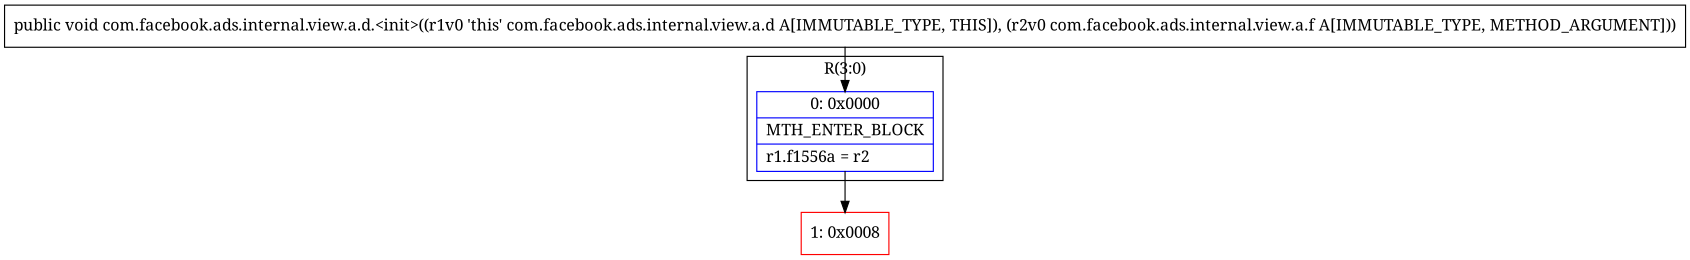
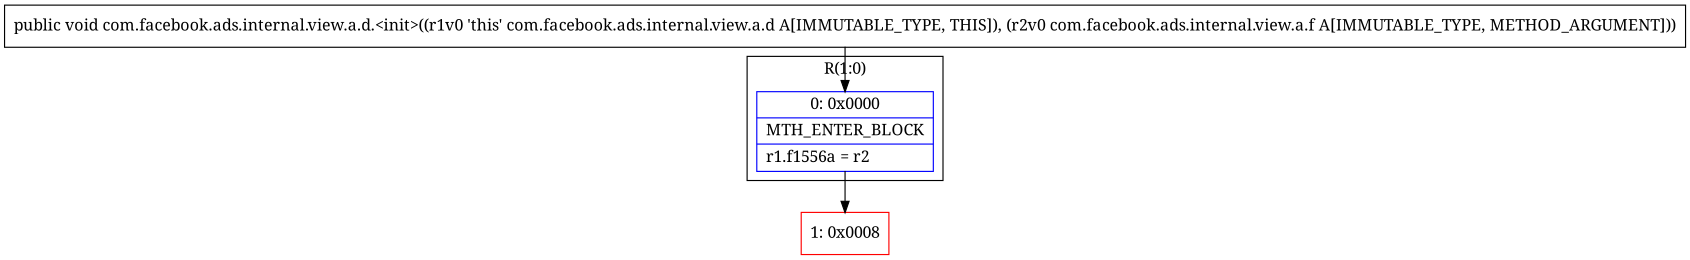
(845, 69) -> (845, 69)
